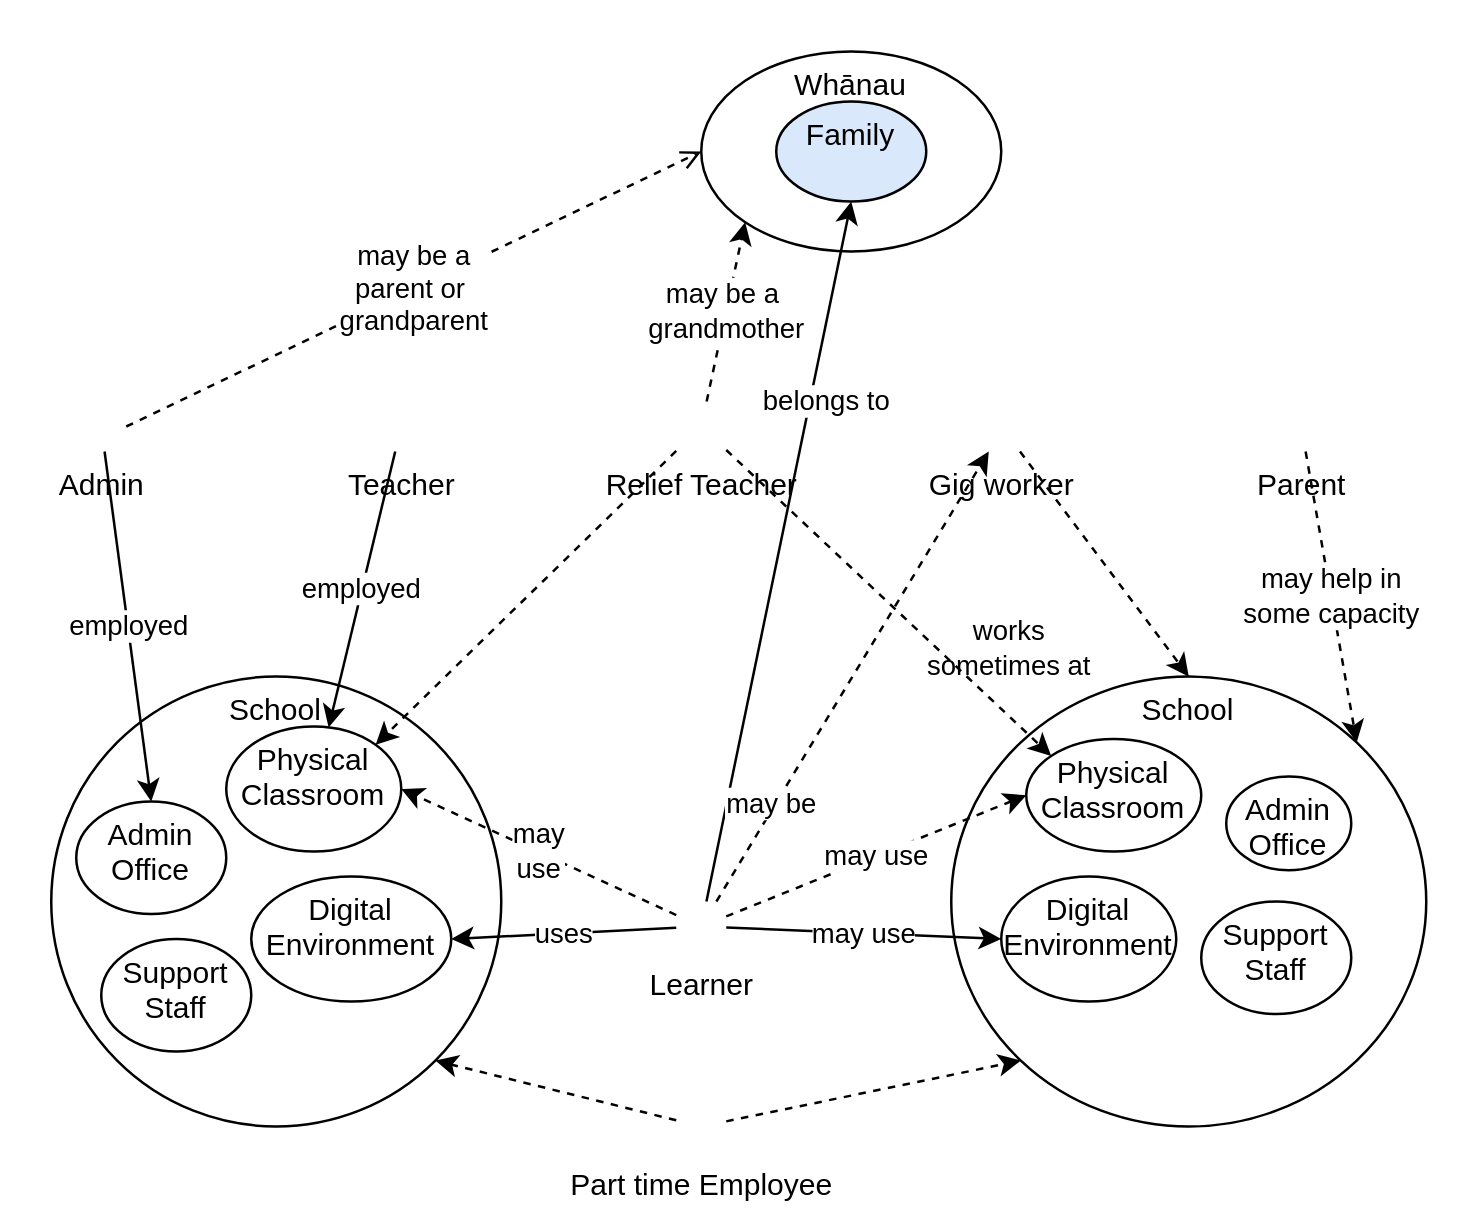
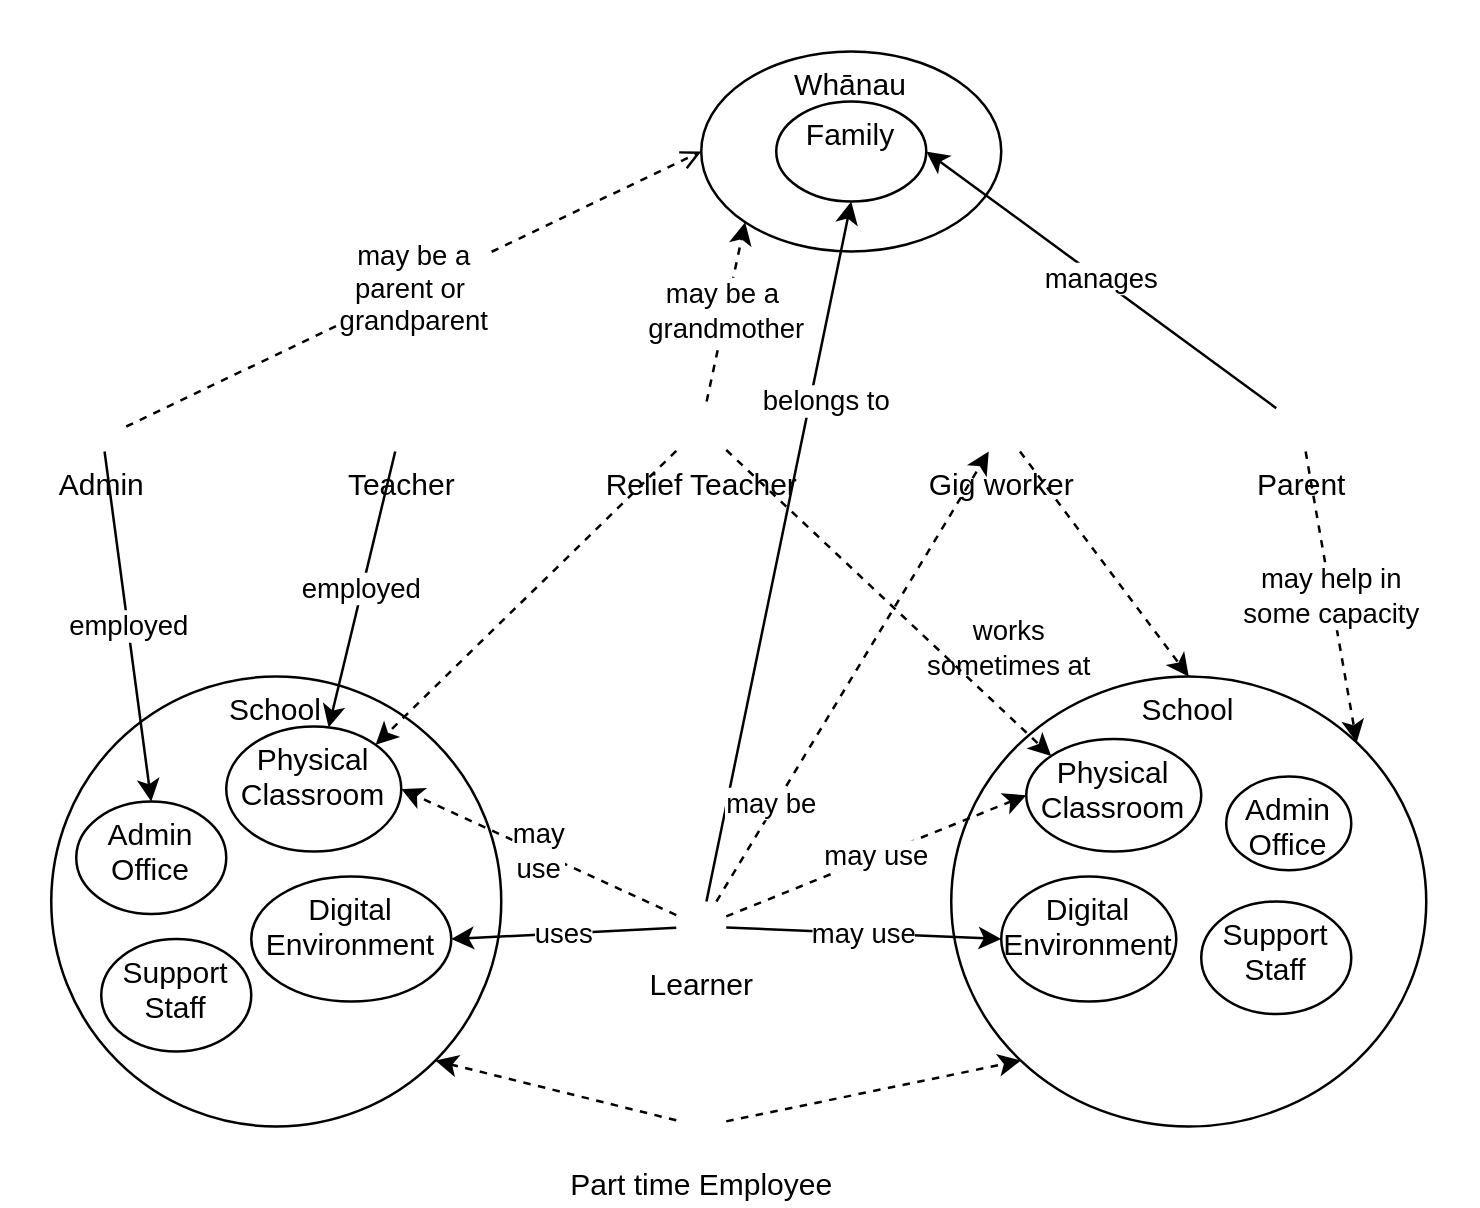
(851, 151) -> (851, 151)
none -> (1183, 339)
